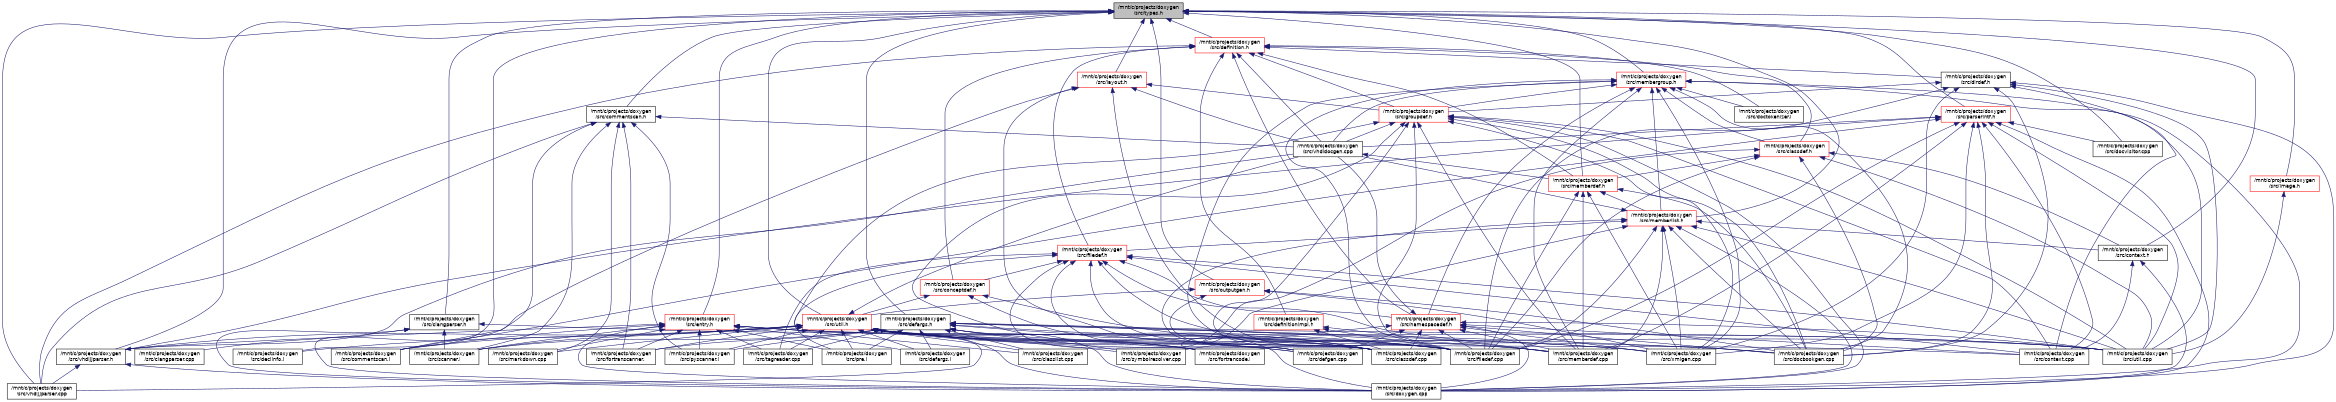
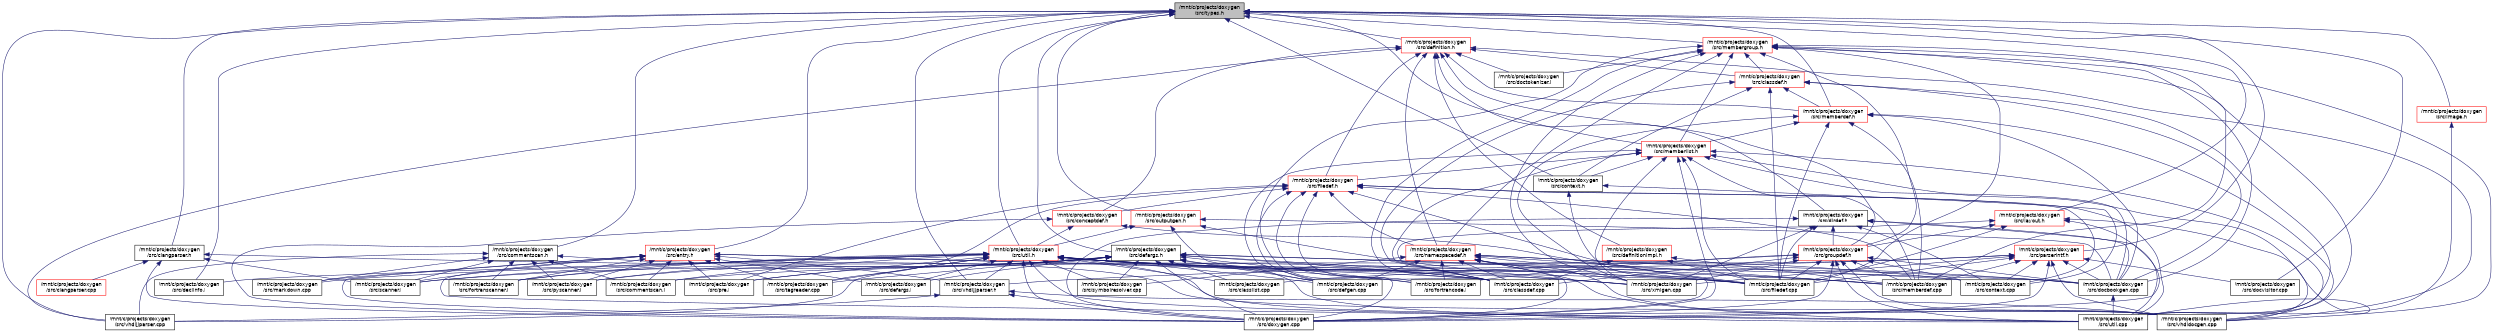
(1458, 167) -> (2181, 171)
(2132, 212) -> (2113, 307)
none -> (1443, 273)
(169, 357) -> (71, 288)
